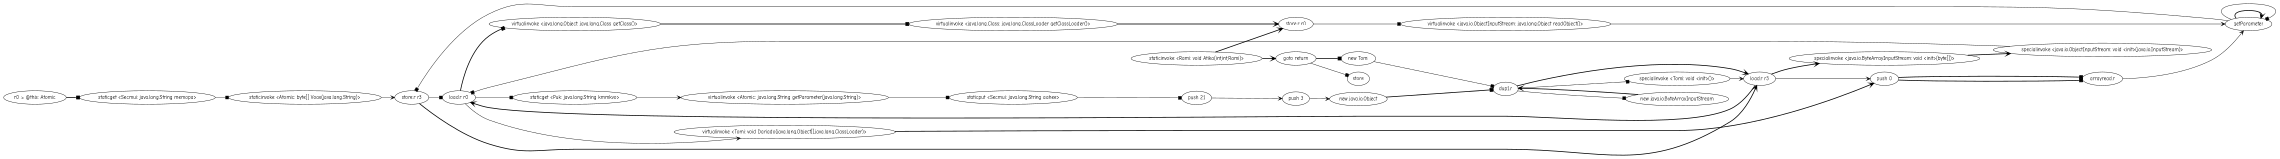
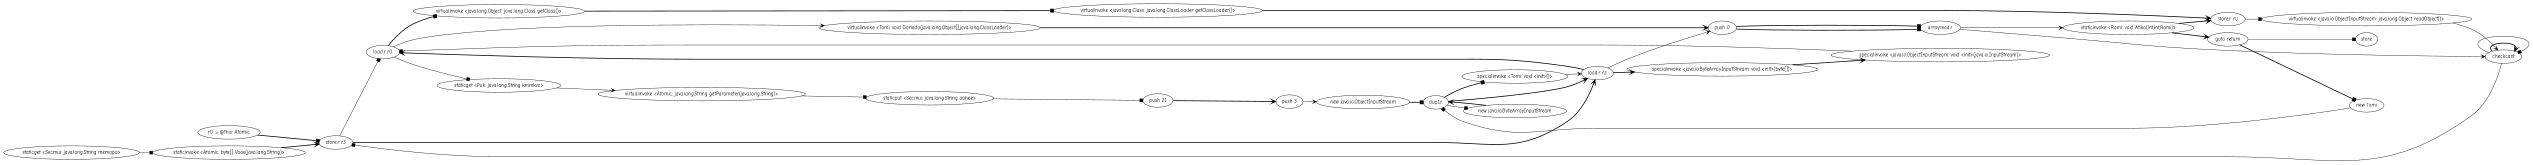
(2249, 24) -> (2503, 57)
none -> (2010, 28)
(1572, 85) -> (1462, 89)
(71, 98) -> (287, 138)
(386, 98) -> (298, 146)
(1245, 98) -> (1223, 101)
(1358, 99) -> (1363, 102)
